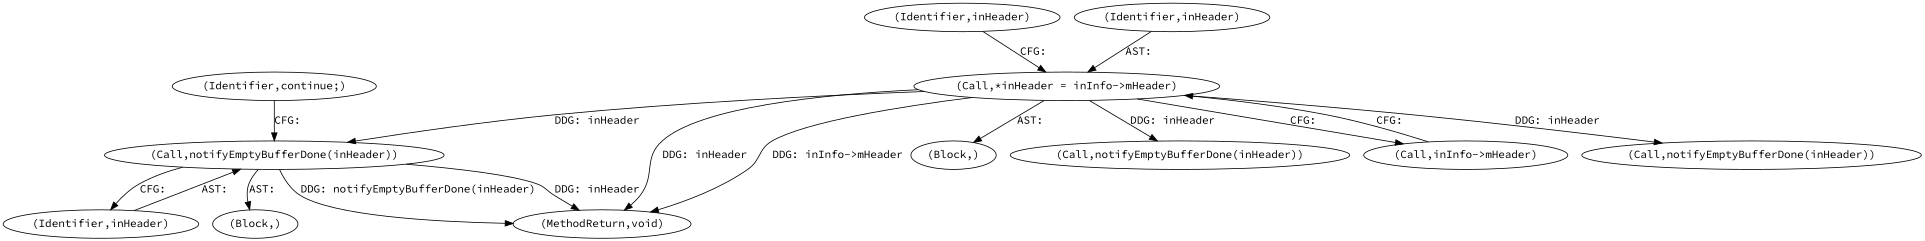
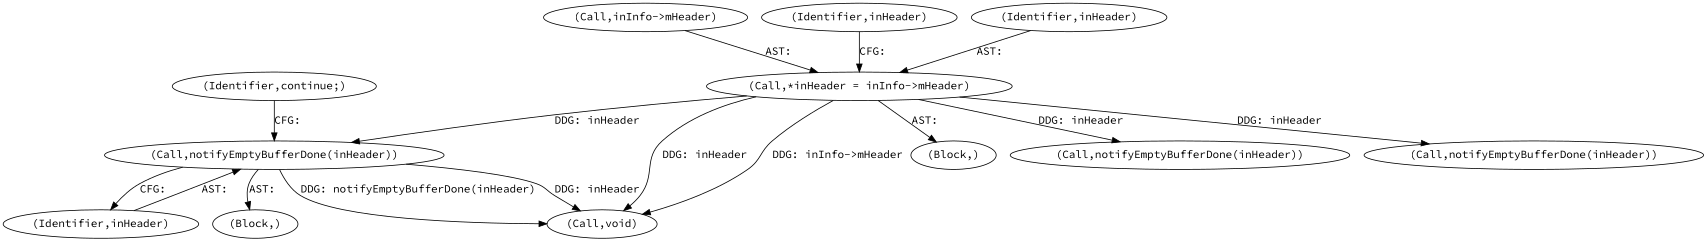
(1266, 121) -> none
(1393, 121) -> (782, 52)
(602, 224) -> (602, 224)
